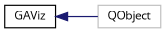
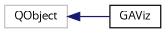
(83, 17) -> (95, 17)
